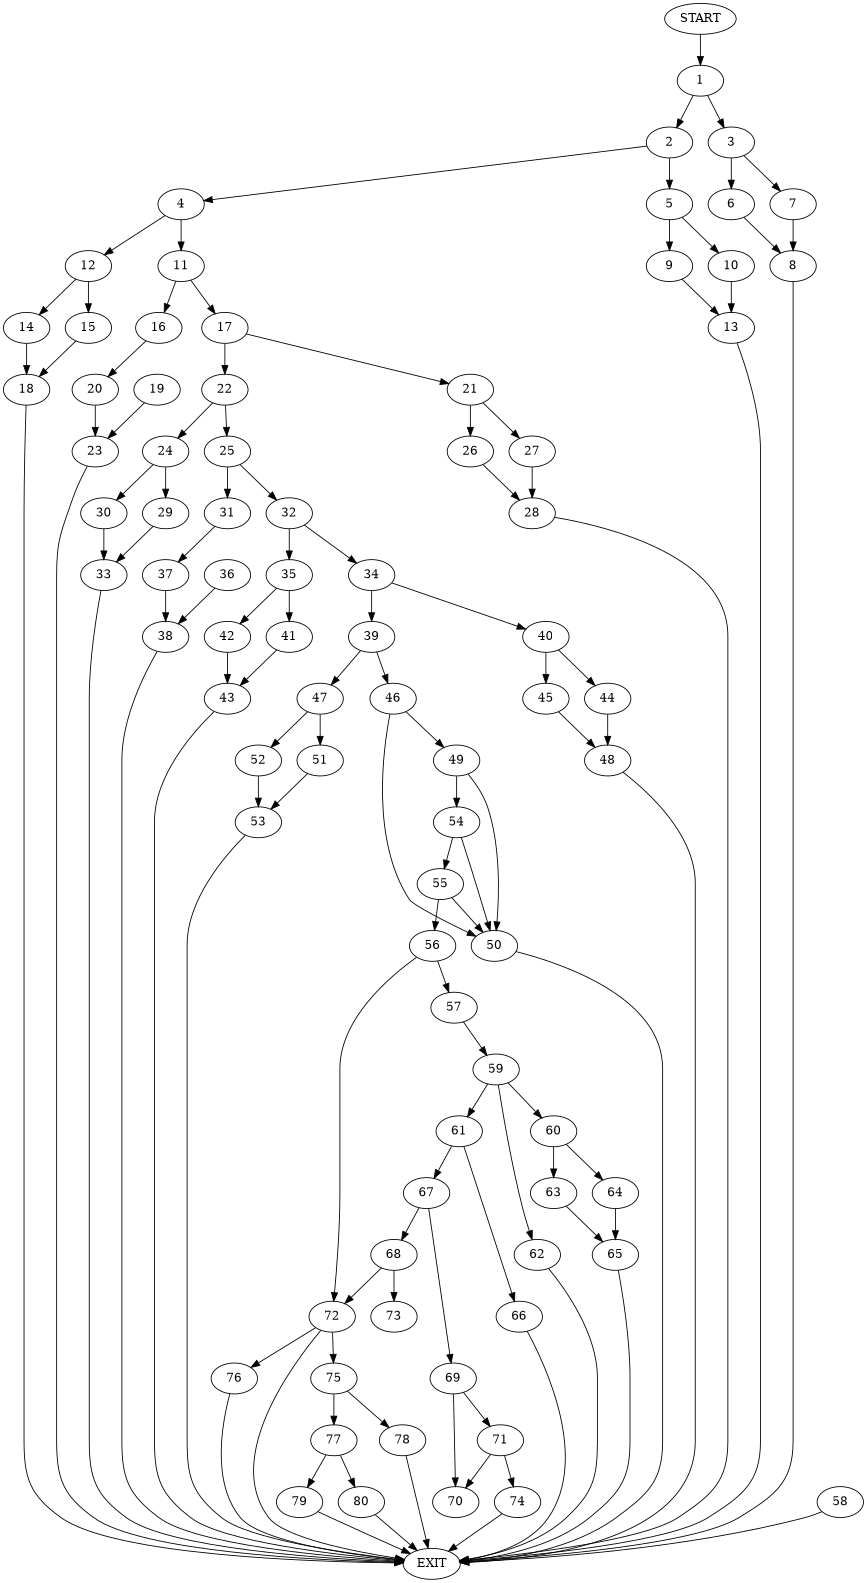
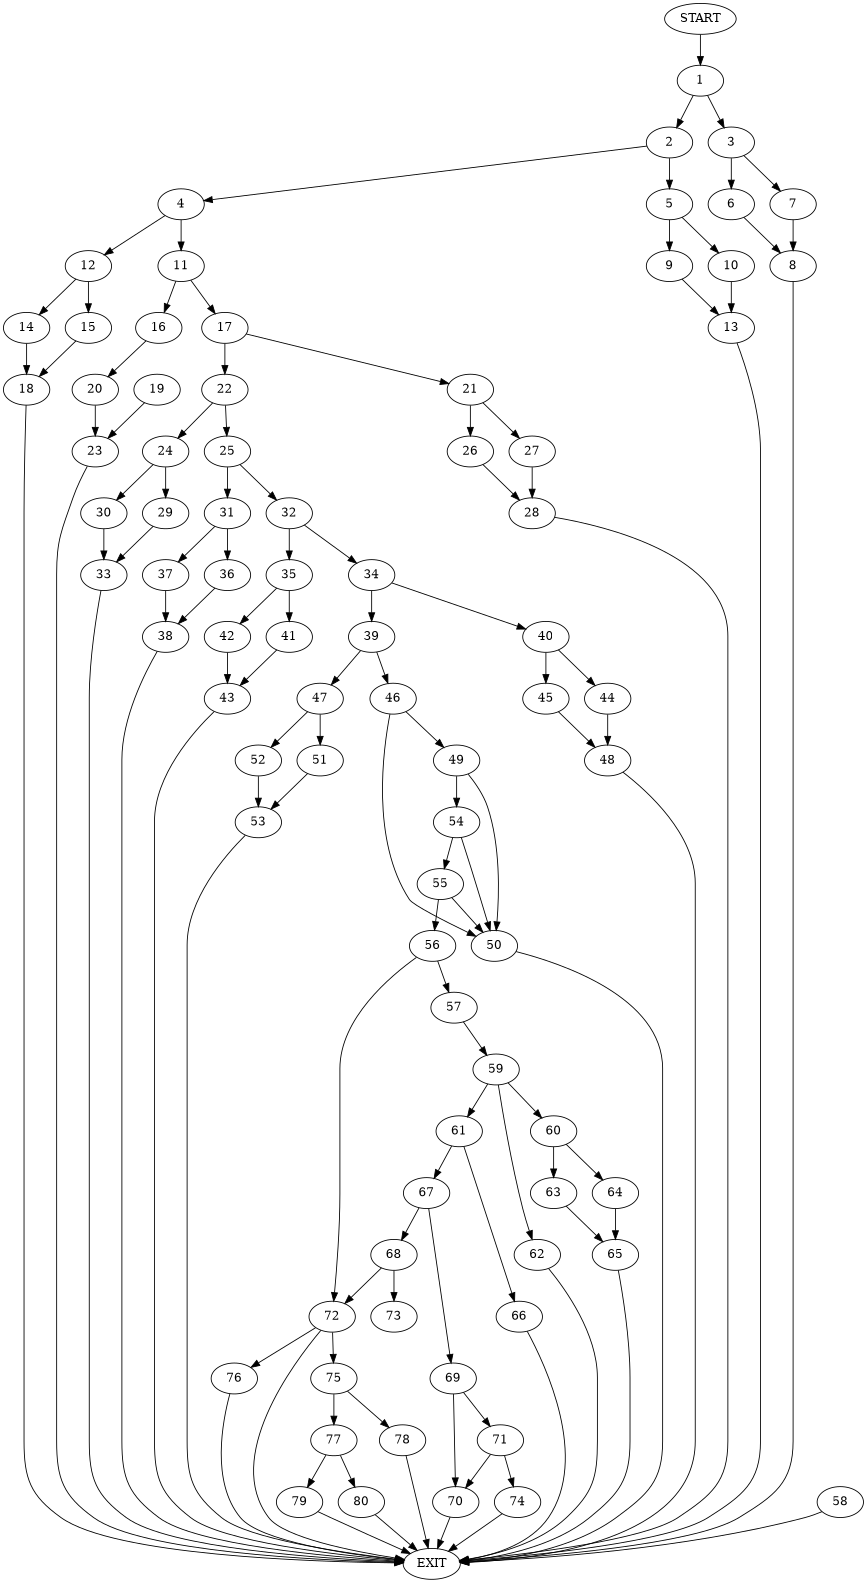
none -> (227, 540)
none -> (445, 1529)
